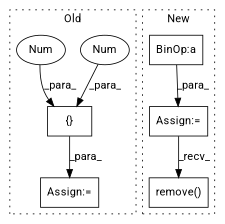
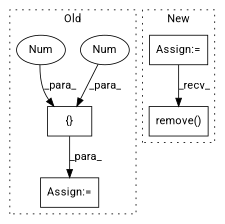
(176, 50) -> none
